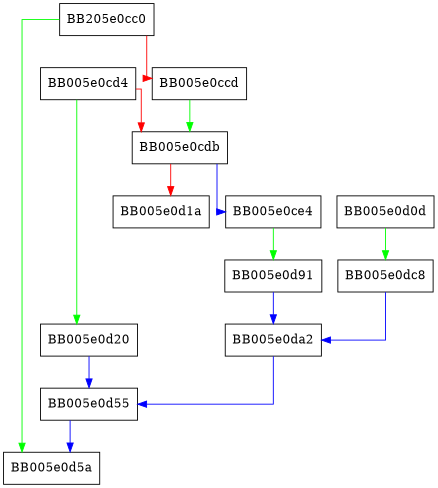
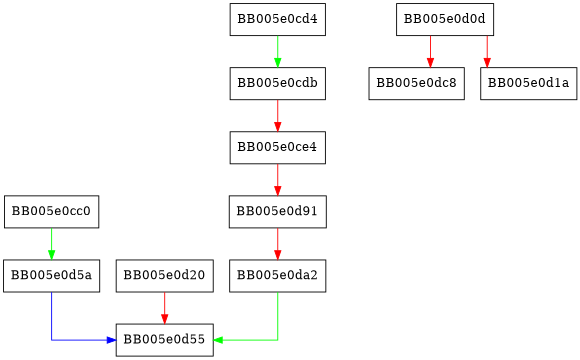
(107, 20) -> (52, 212)
(199, 84) -> none
(141, 103) -> (278, 47)
(171, 175) -> (487, 47)
(217, 188) -> (278, 111)
(77, 207) -> none
(273, 239) -> (278, 175)
(385, 239) -> (430, 47)
(273, 303) -> (278, 239)
(382, 340) -> none
(89, 368) -> (165, 303)
(234, 404) -> (274, 340)
(70, 432) -> (55, 340)
